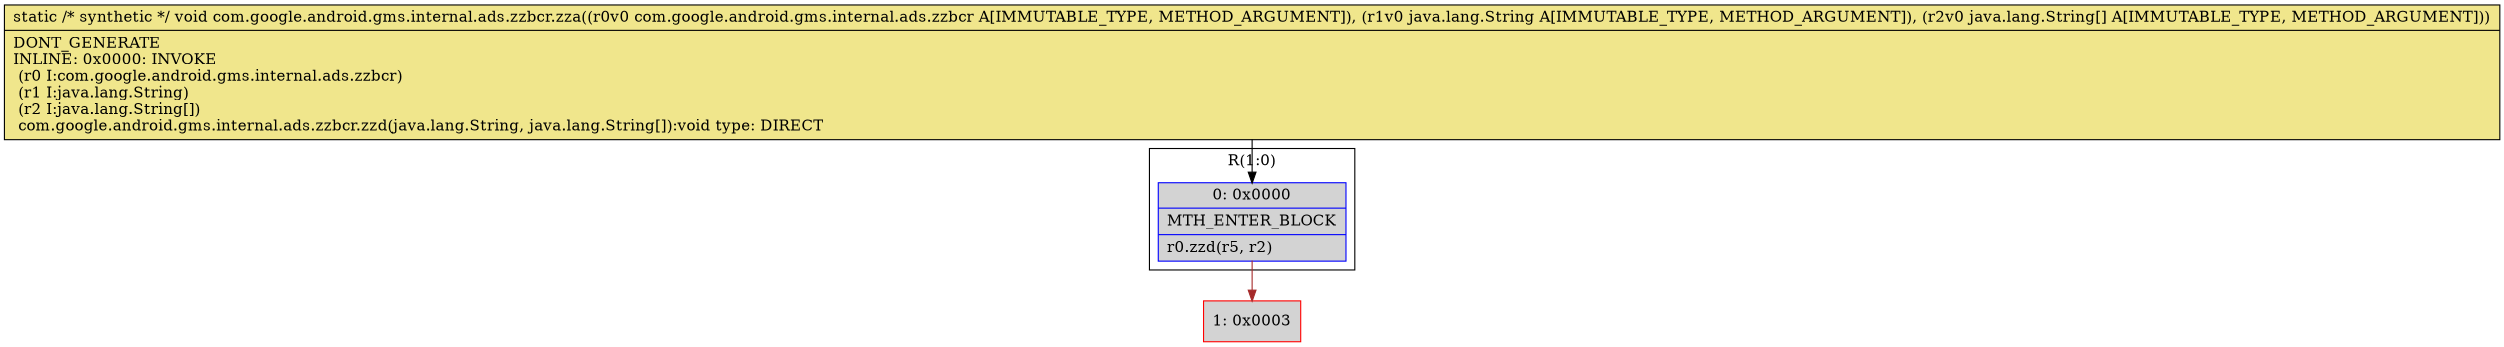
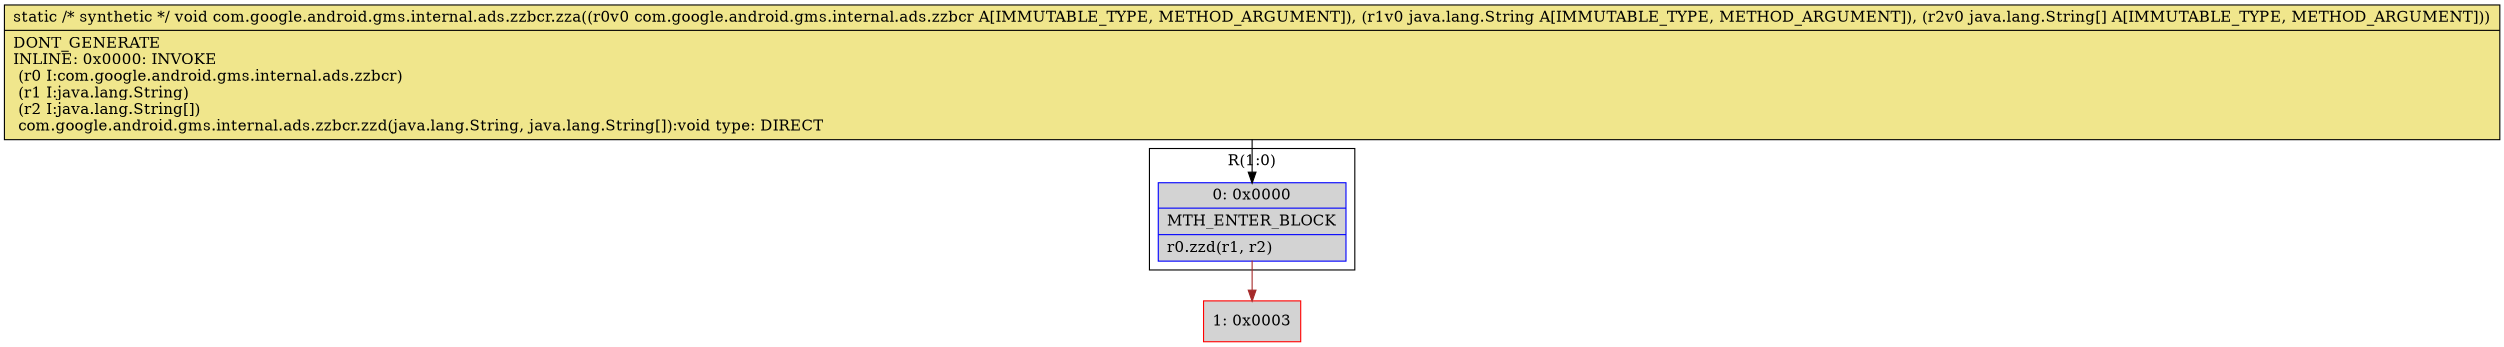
(1220, 247) -> (1220, 247)
